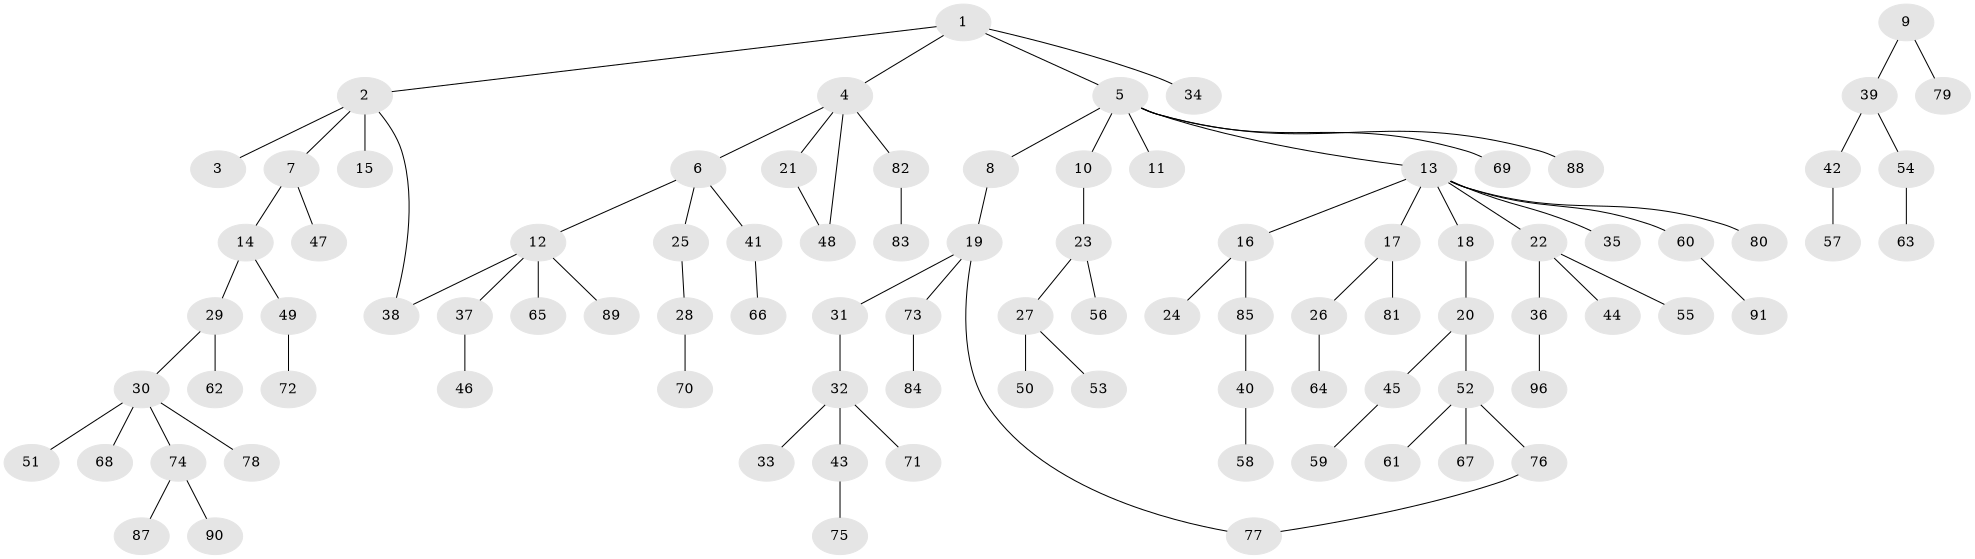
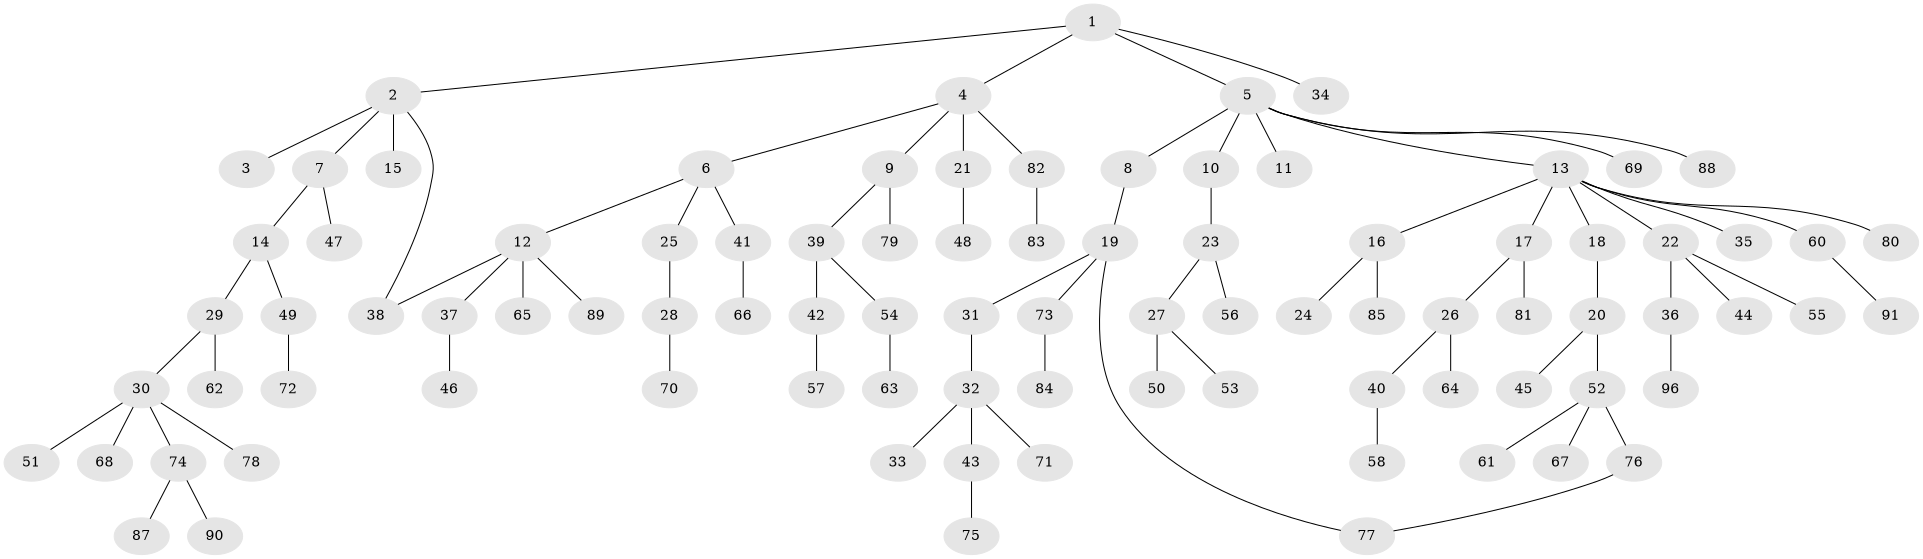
(836, 169) -> (927, 132)
(1246, 353) -> (1414, 353)
(1319, 463) -> none
